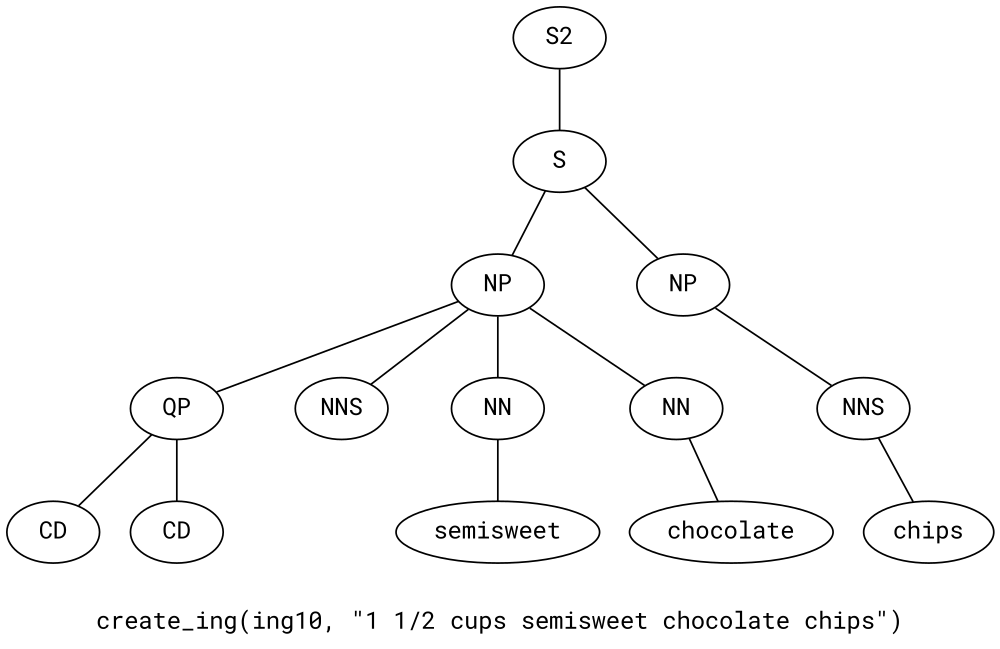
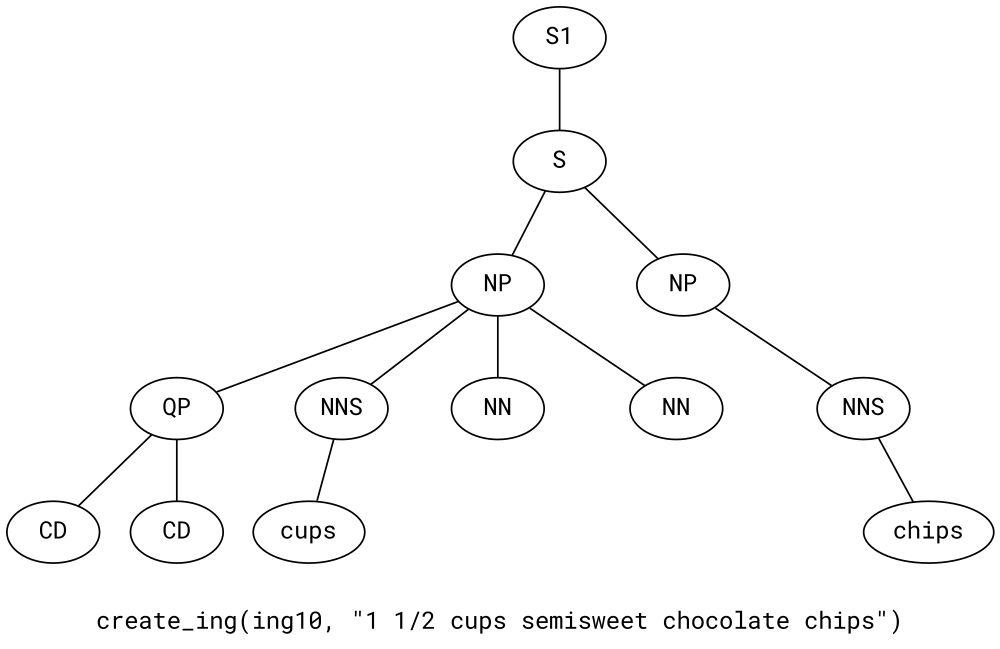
(560, 38) -> (560, 38)
none -> (309, 532)
(498, 532) -> none
(731, 532) -> none
